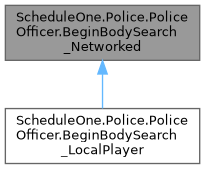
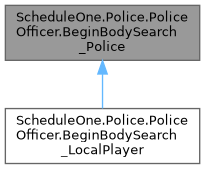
(103, 33) -> (103, 33)
